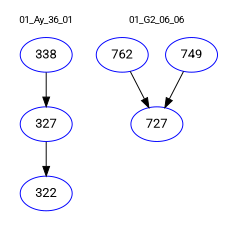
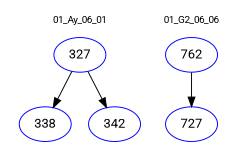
(46, 21) -> (80, 21)
(192, 55) -> none
(46, 85) -> (65, 85)
(46, 193) -> (115, 124)
